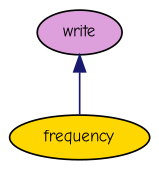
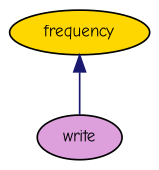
(80, 93) -> (80, 93)
